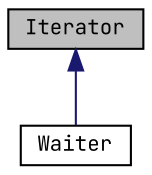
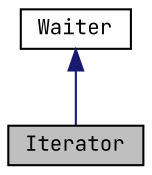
(76, 98) -> (76, 98)
